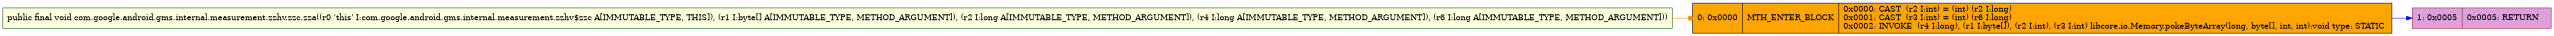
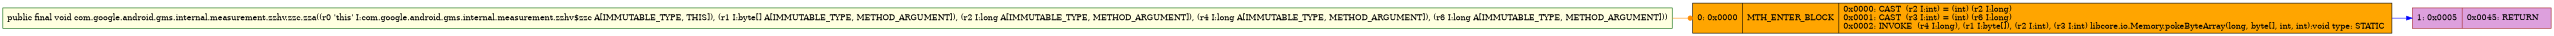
(2507, 18) -> (2507, 18)
